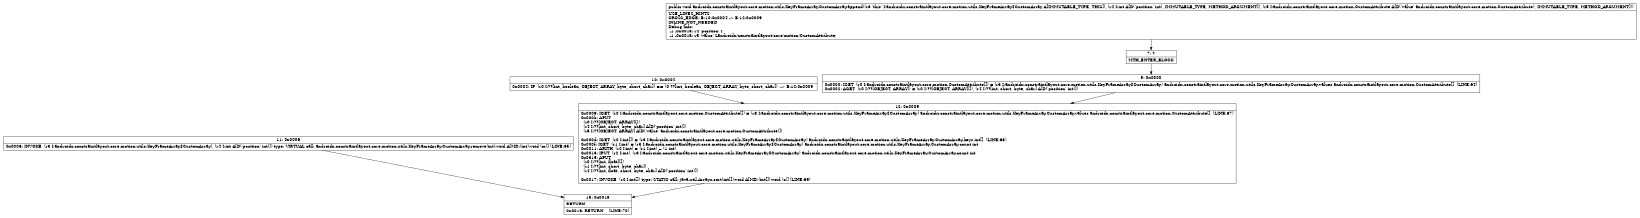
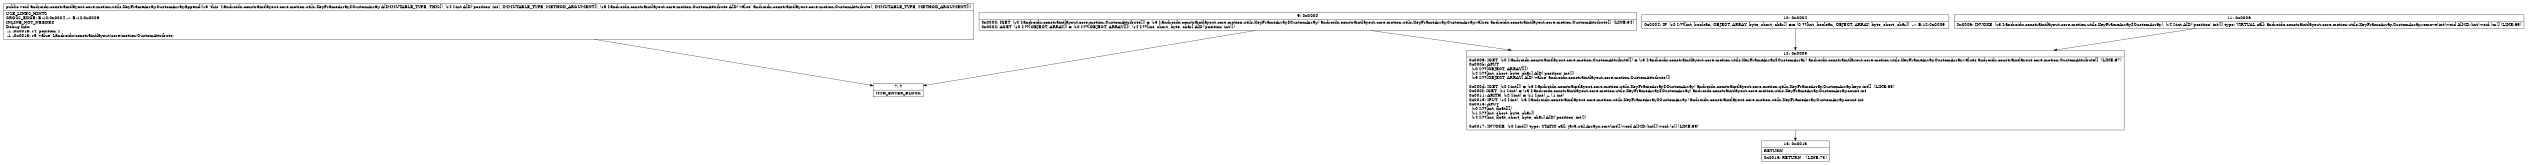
(1151, 68) -> (1091, 58)
(597, 158) -> (1485, 104)
(441, 174) -> (2127, 39)
(598, 211) -> (1795, 158)
